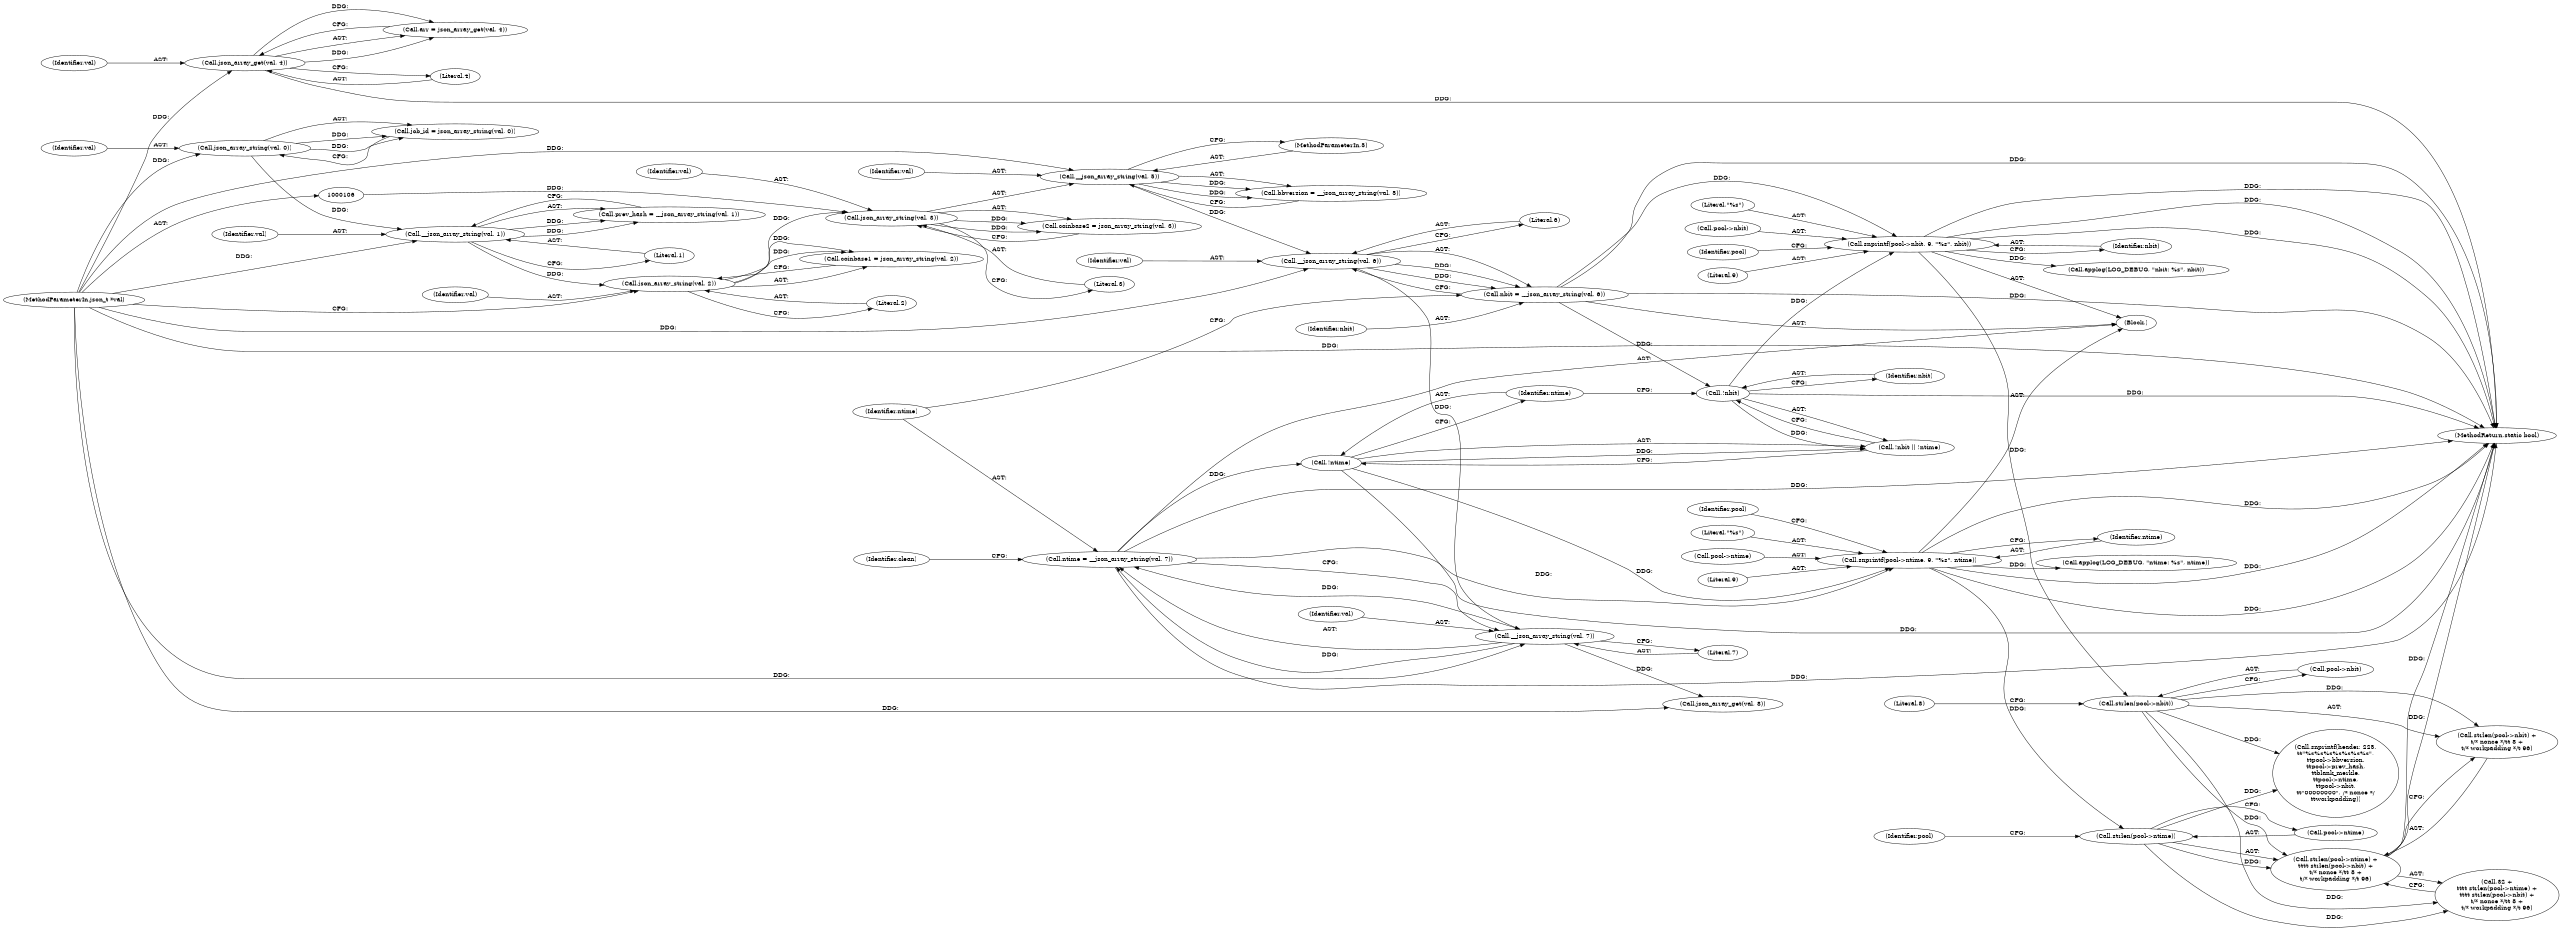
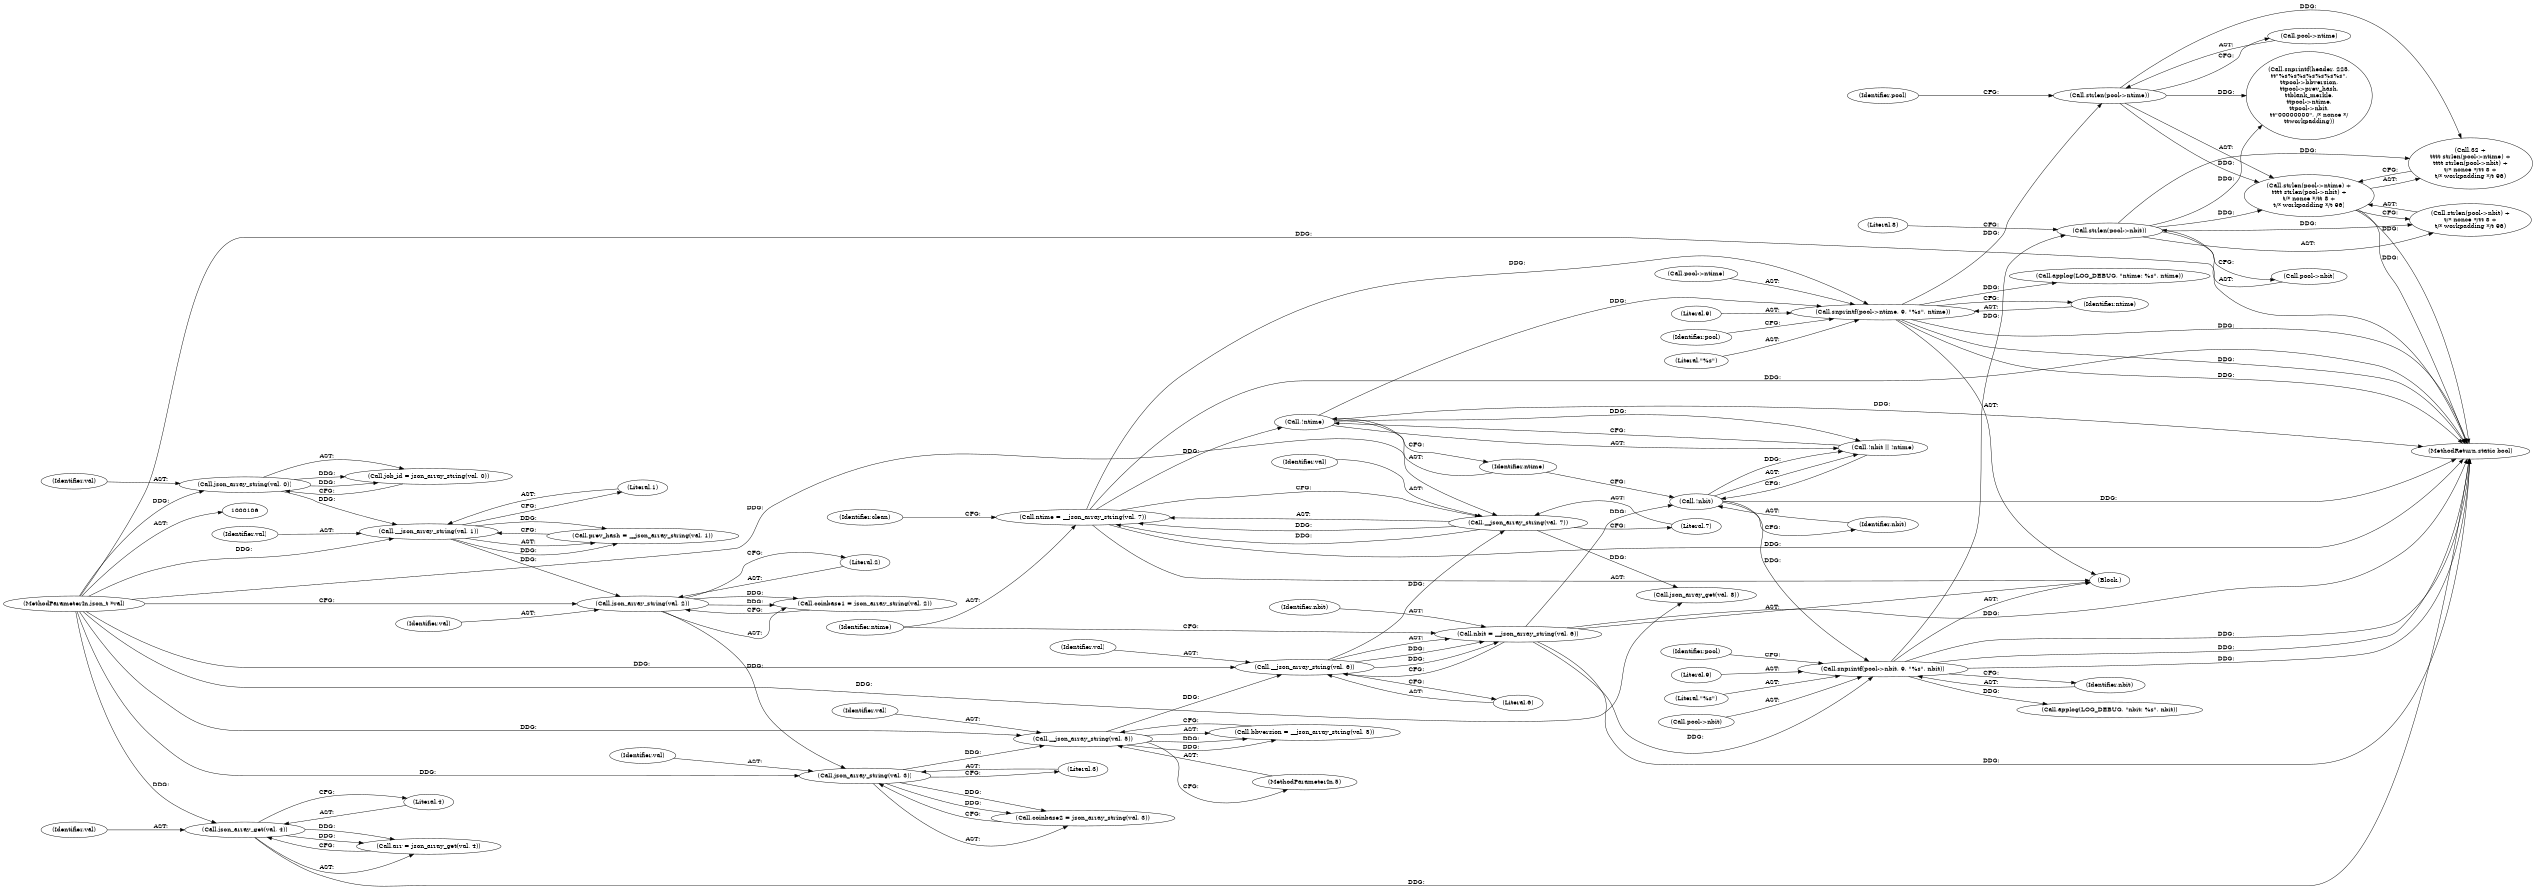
(604, 191) -> (394, 776)
(1001, 193) -> (974, 753)
